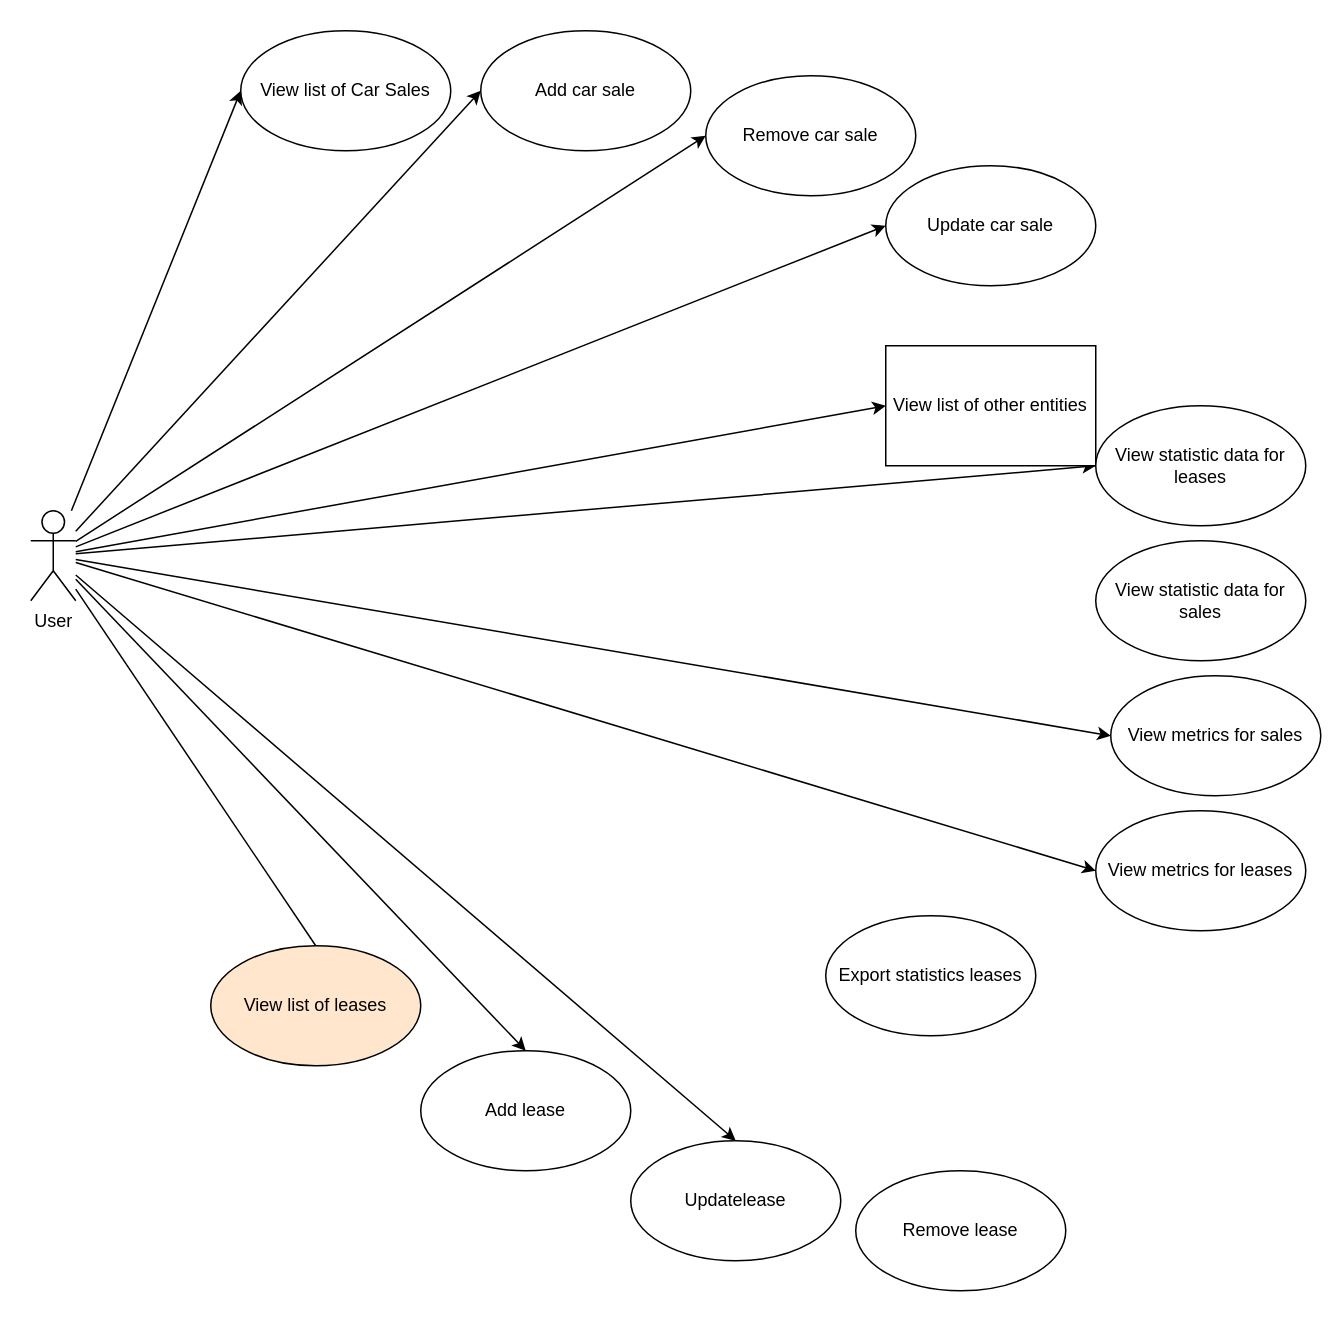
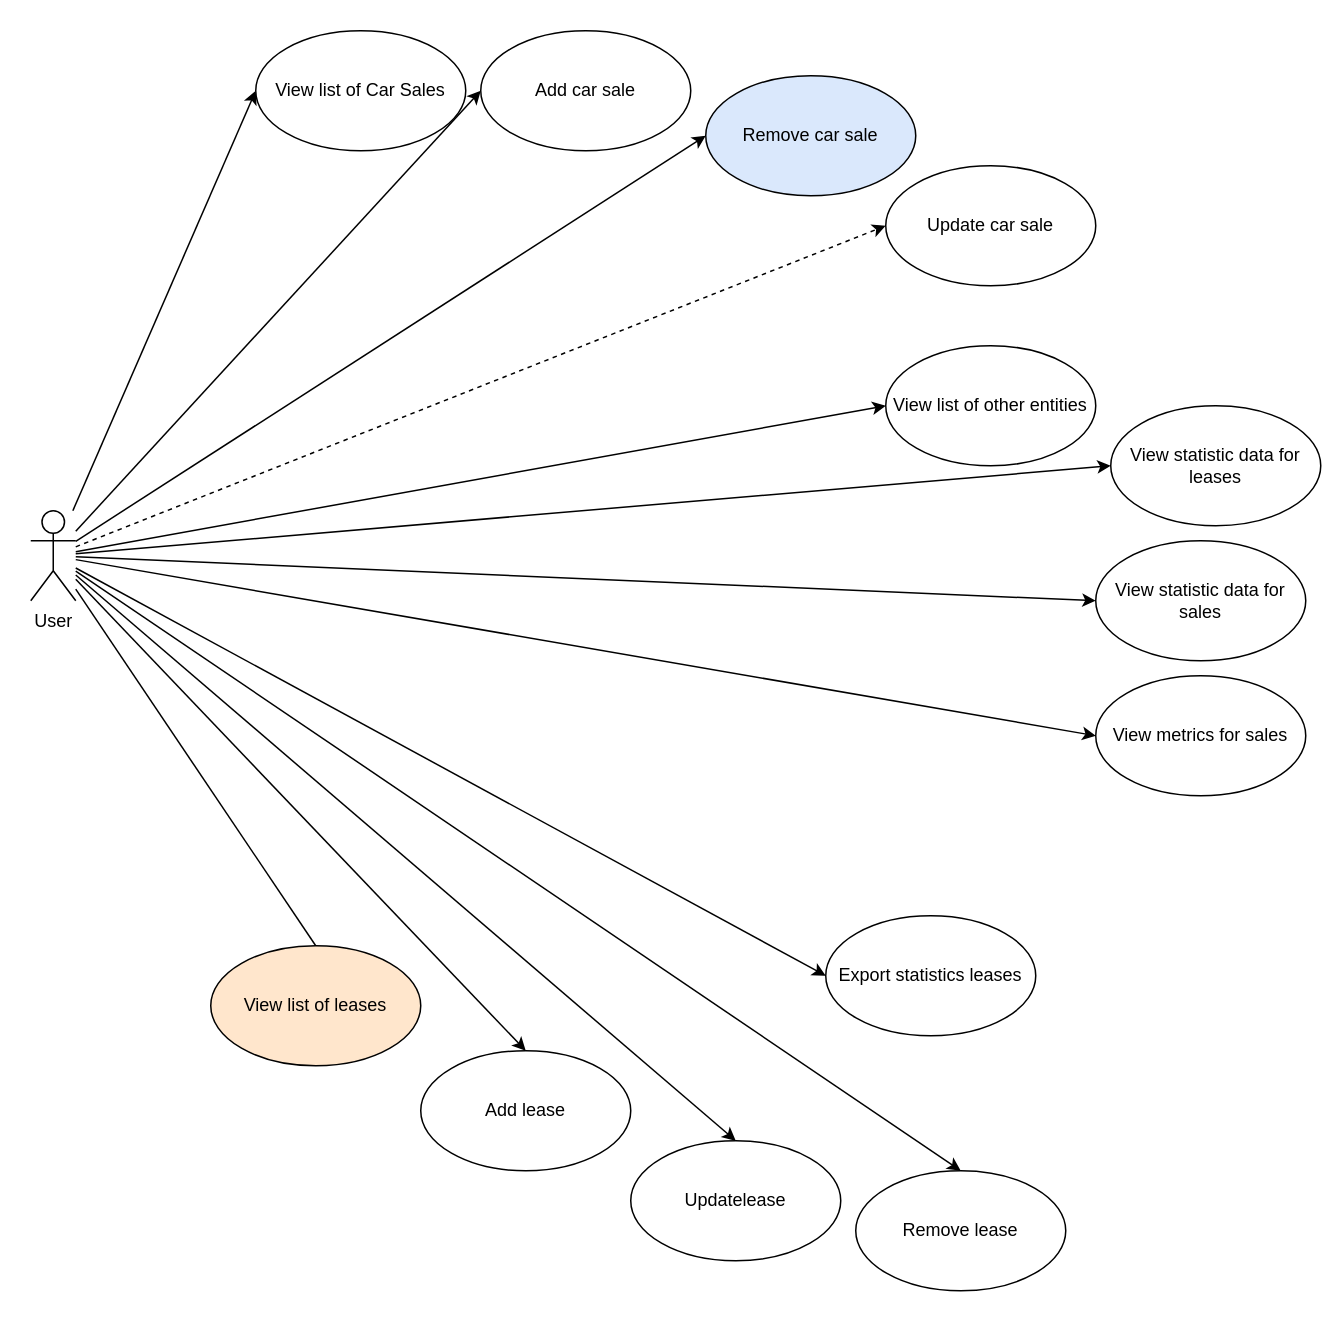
(346, 91) -> (361, 91)
(811, 136) -> (811, 136)
(477, 388) -> (477, 388)
(991, 406) -> (991, 406)
(1201, 466) -> (1216, 466)
none -> (580, 579)
(581, 715) -> none
(1216, 736) -> (1201, 736)
none -> (447, 770)
none -> (514, 868)
(1201, 871) -> none
